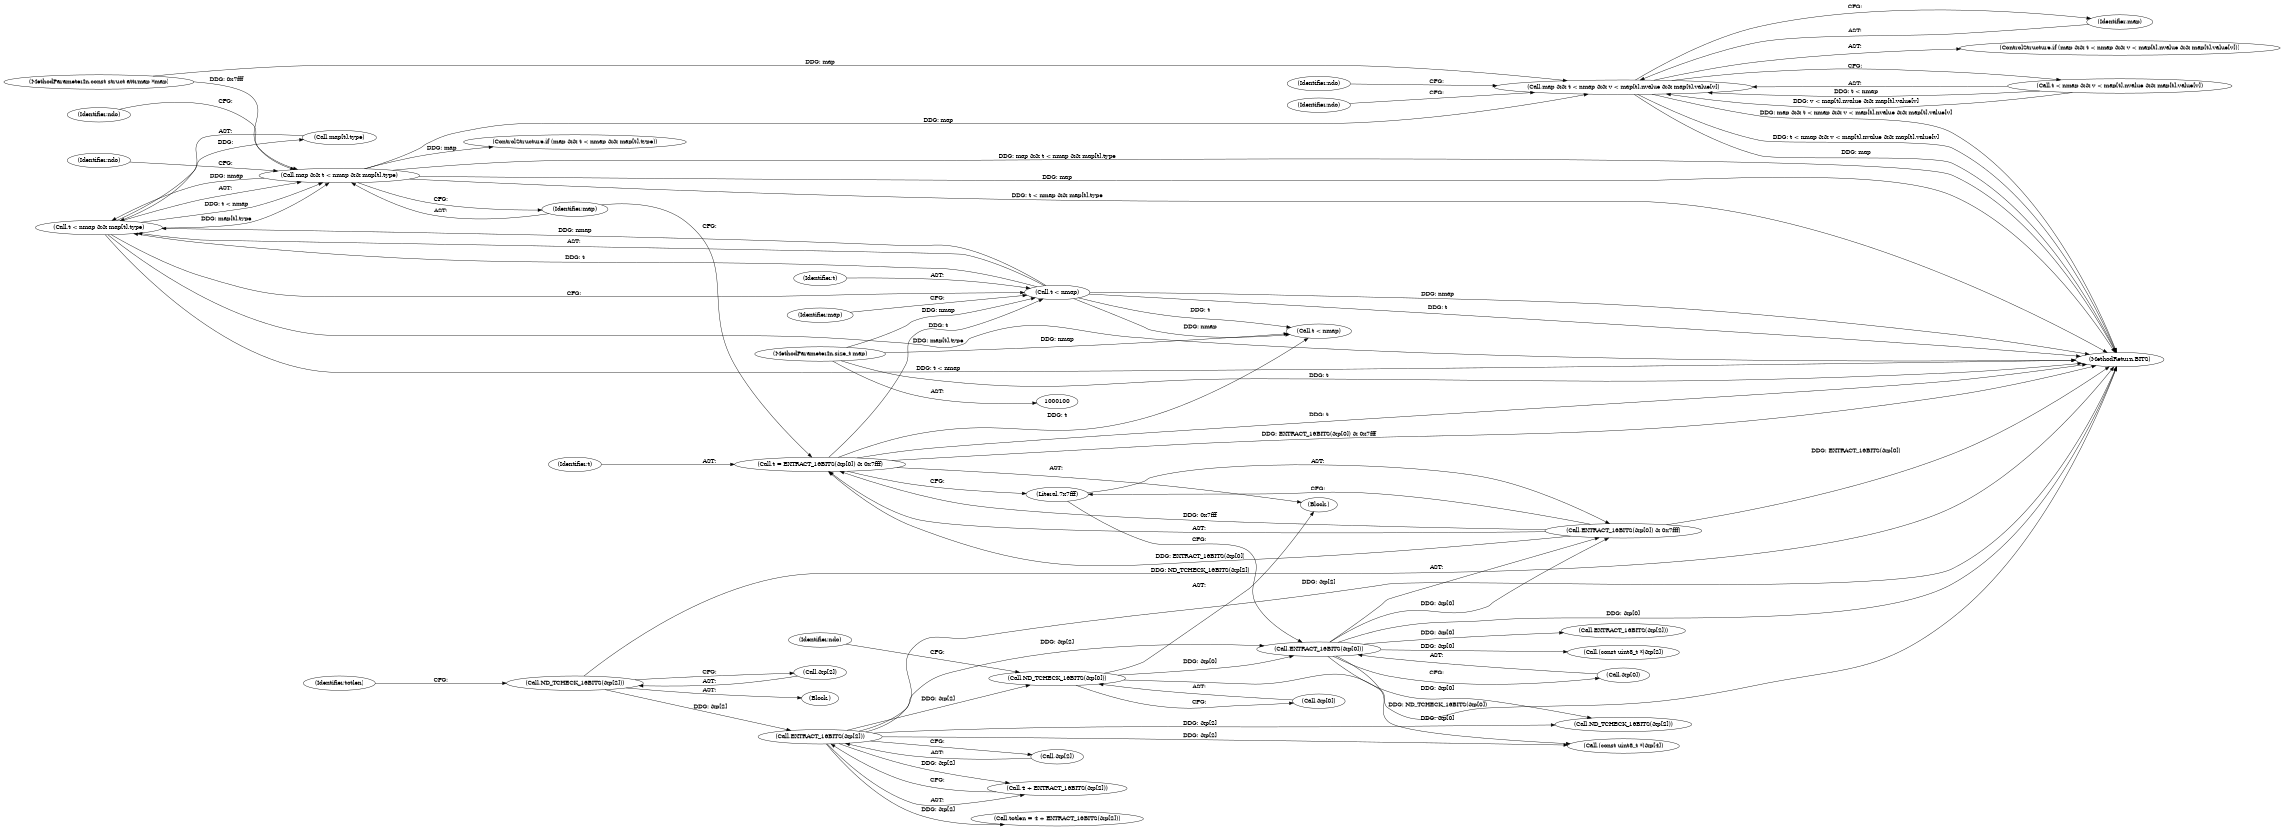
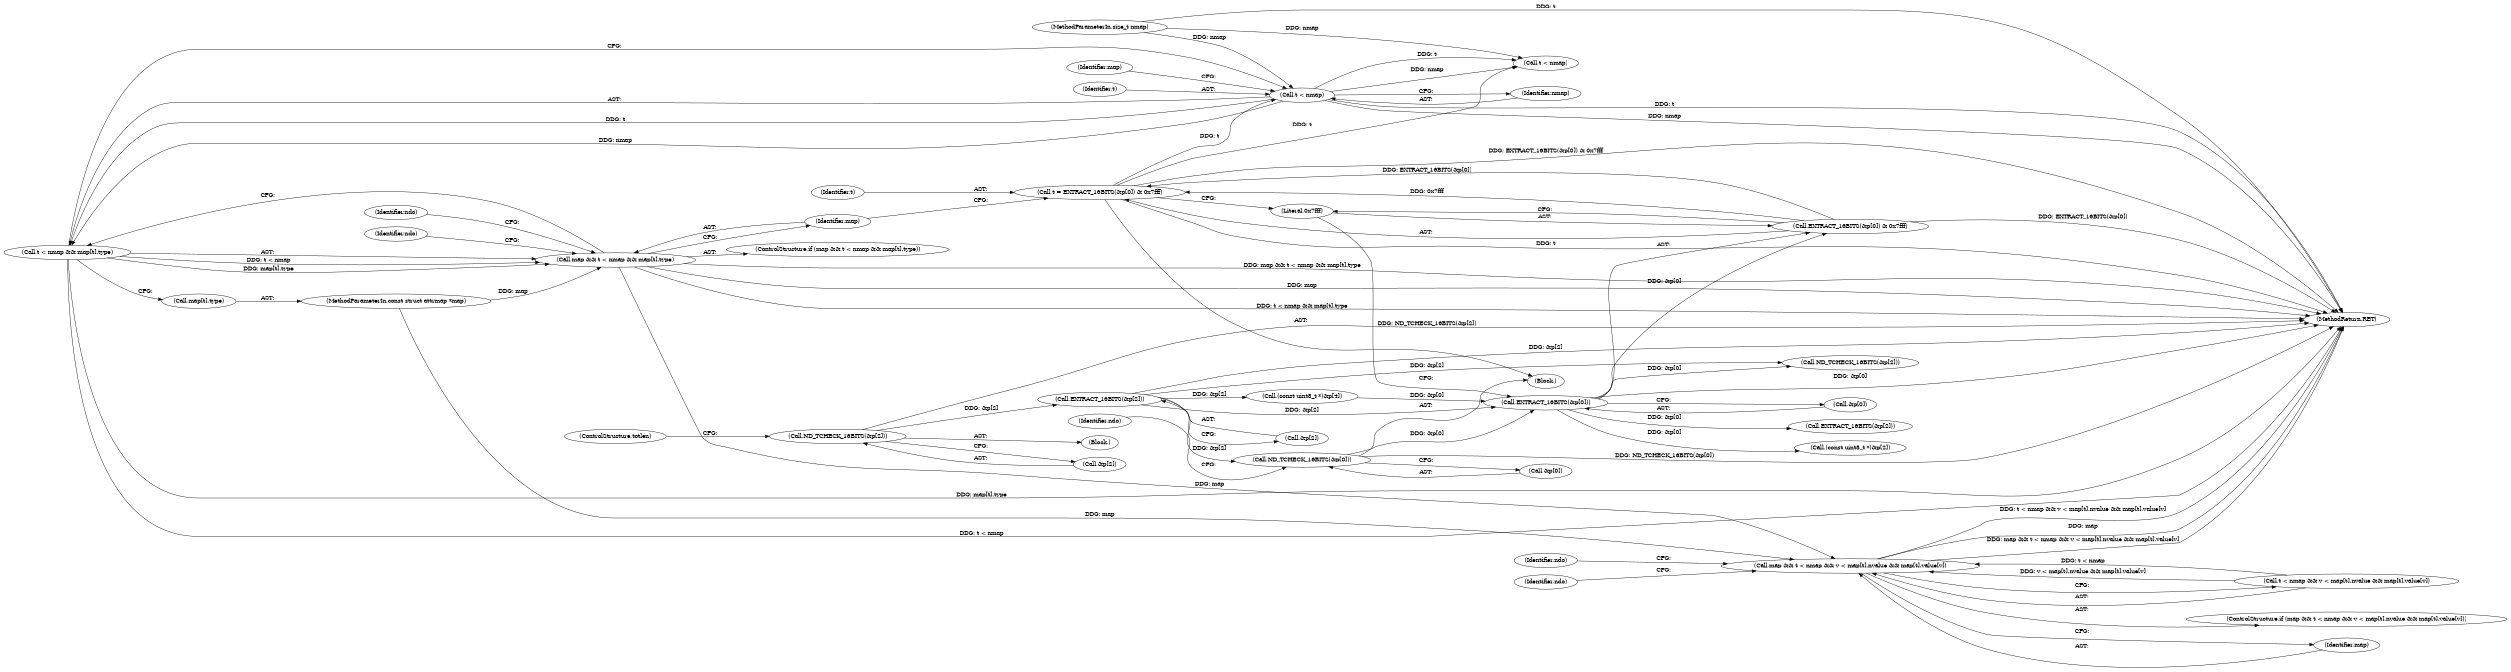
(226, 80) -> (513, 291)
none -> (1546, 94)
(226, 143) -> (146, 291)
(196, 146) -> (267, 301)
(442, 148) -> (711, 253)
(226, 176) -> (269, 195)
(820, 354) -> (1100, 27)
(2120, 360) -> (2347, 320)
(1057, 402) -> none
(1057, 494) -> (1302, 211)
(339, 683) -> (615, 436)
(1431, 733) -> (1419, 399)
(1057, 788) -> none
(1057, 819) -> none
